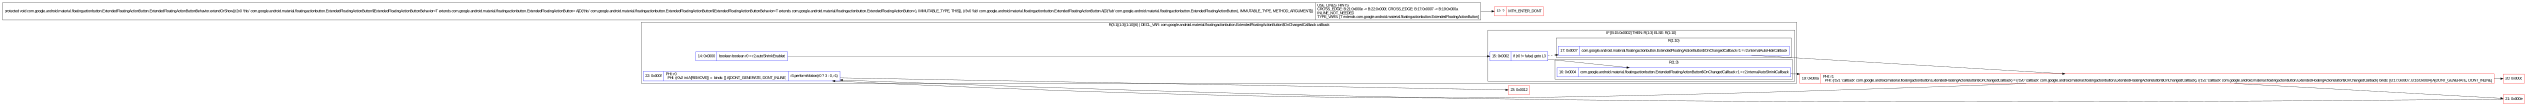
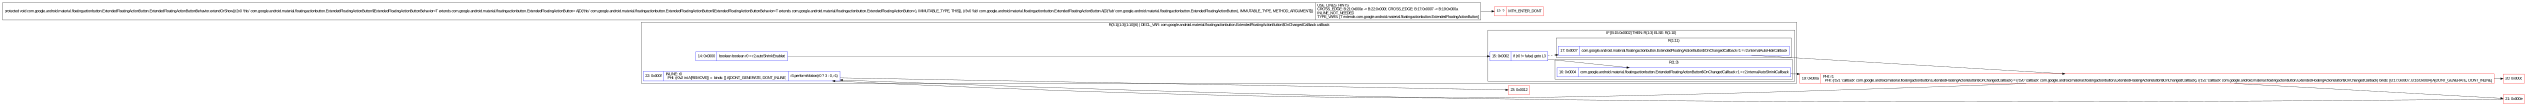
(1674, 41) -> (1674, 41)
(672, 74) -> (674, 74)
